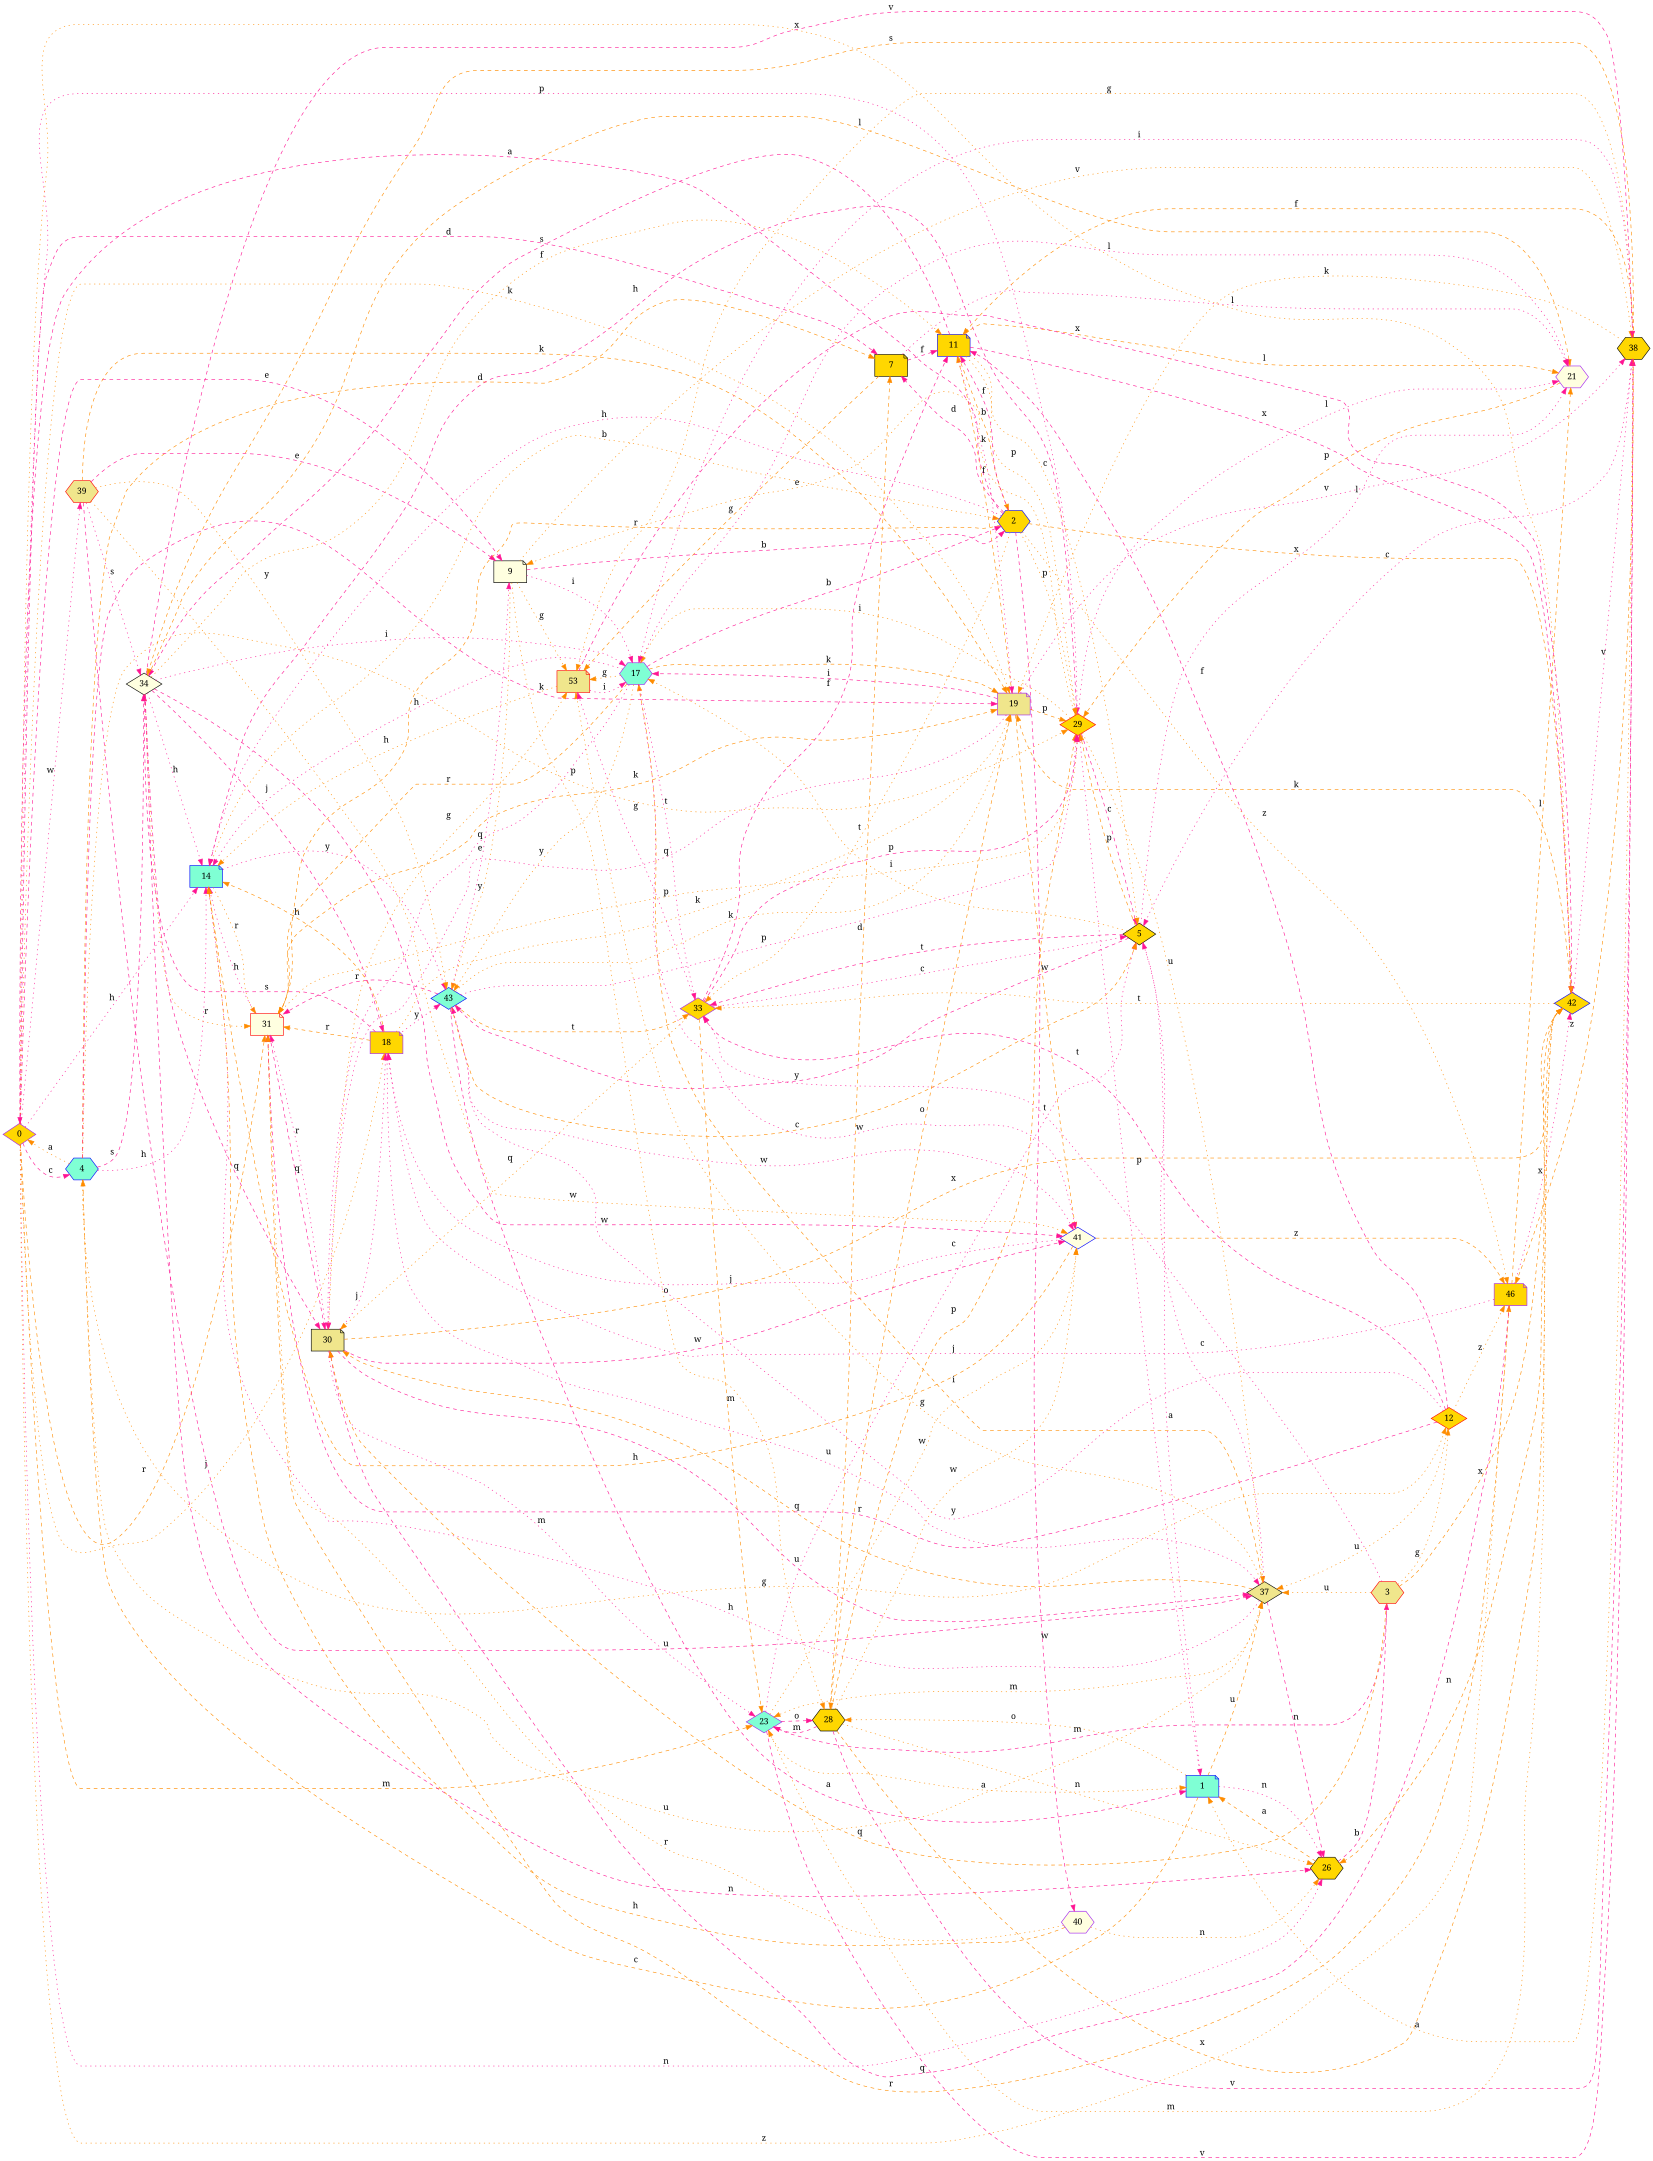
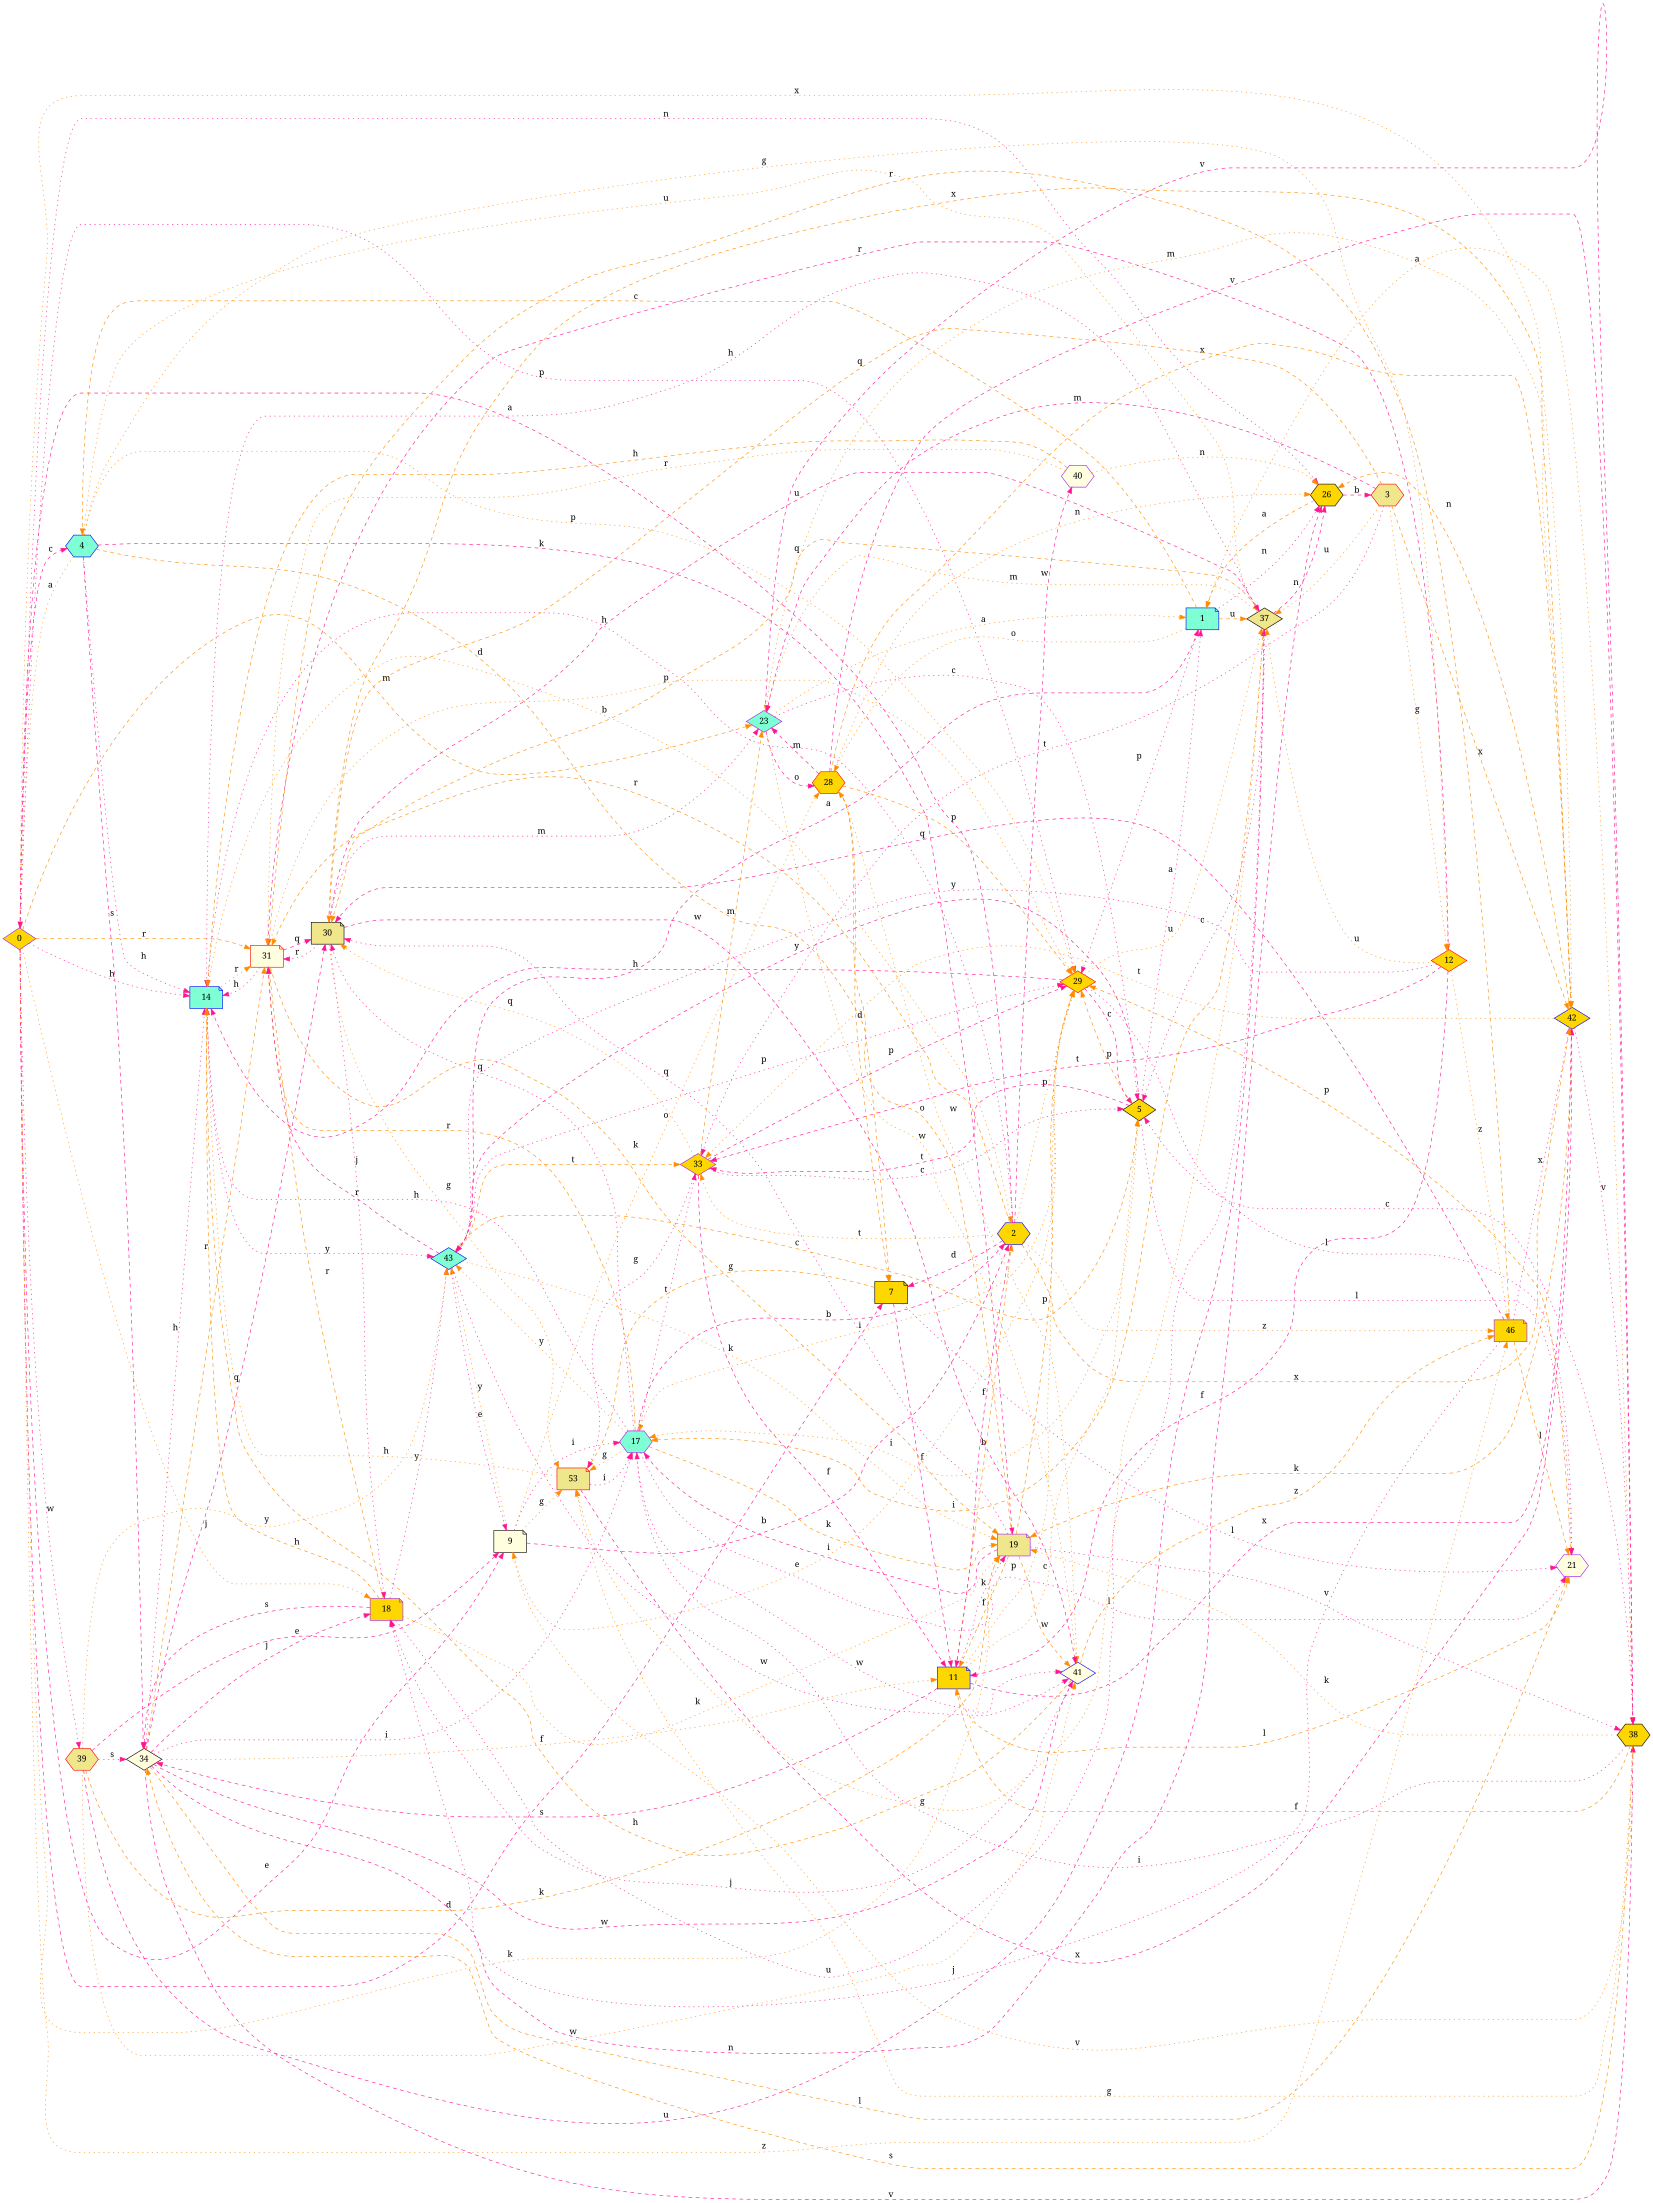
(1615, 824) -> none
(156, 888) -> (205, 1361)
(829, 1720) -> (829, 783)
